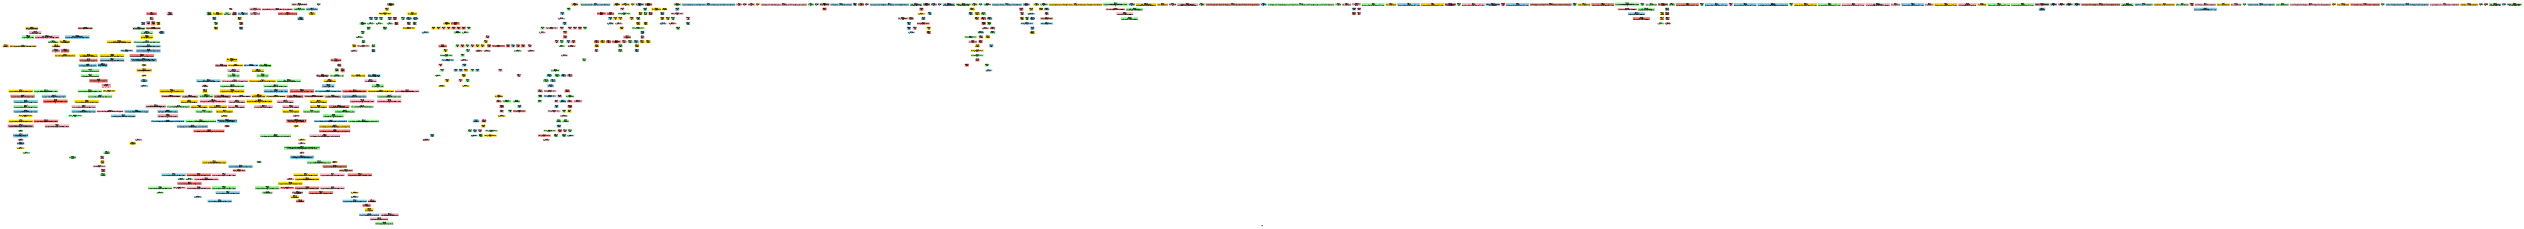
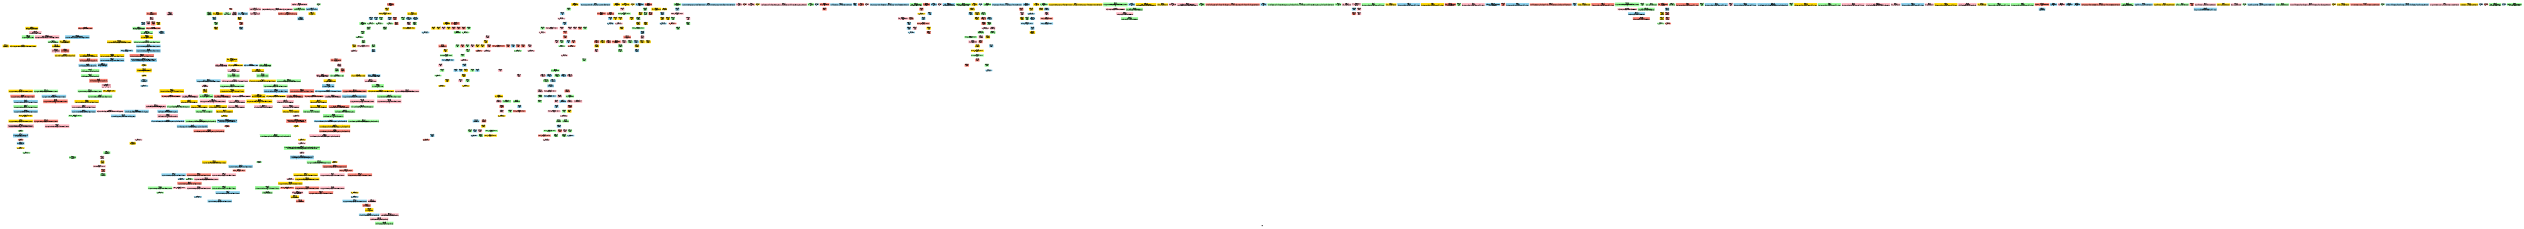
none -> (543, 76)
